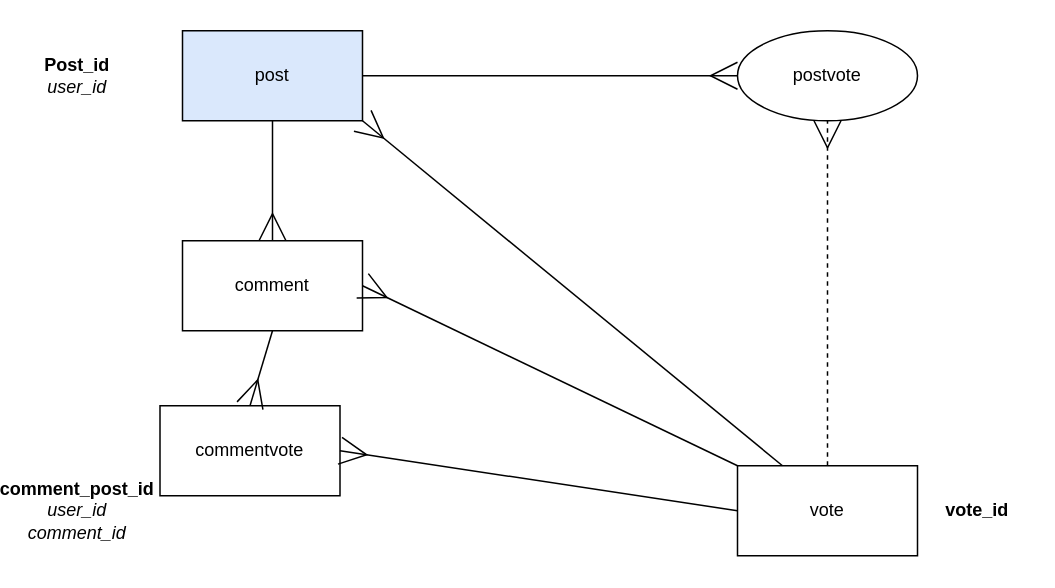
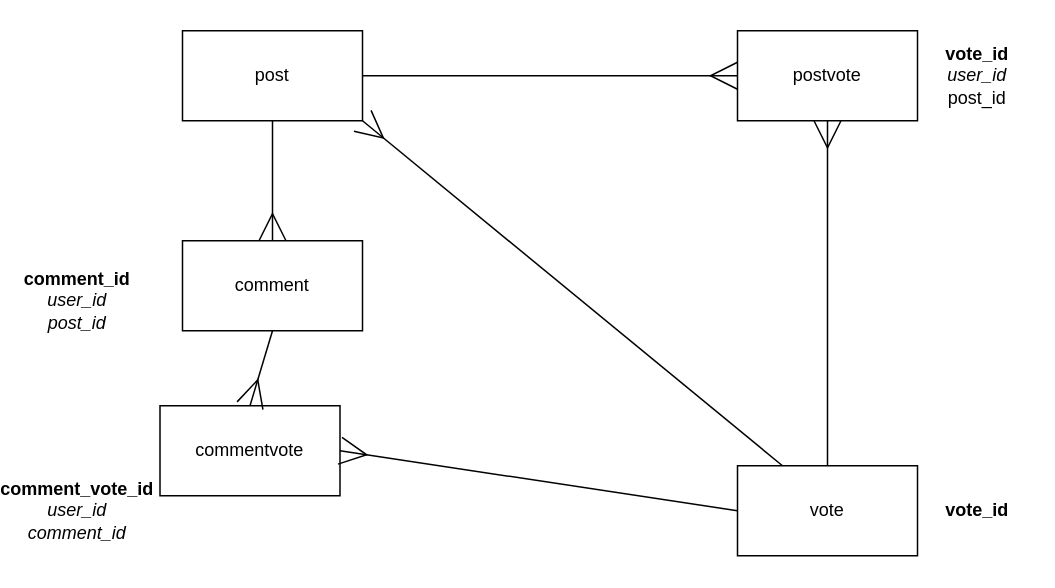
(77, 76) -> none
(272, 76) -> (272, 76)
(827, 76) -> (827, 76)
none -> (977, 76)
(827, 293) -> (827, 293)
none -> (77, 301)
(549, 376) -> none
(77, 511) -> (77, 511)
